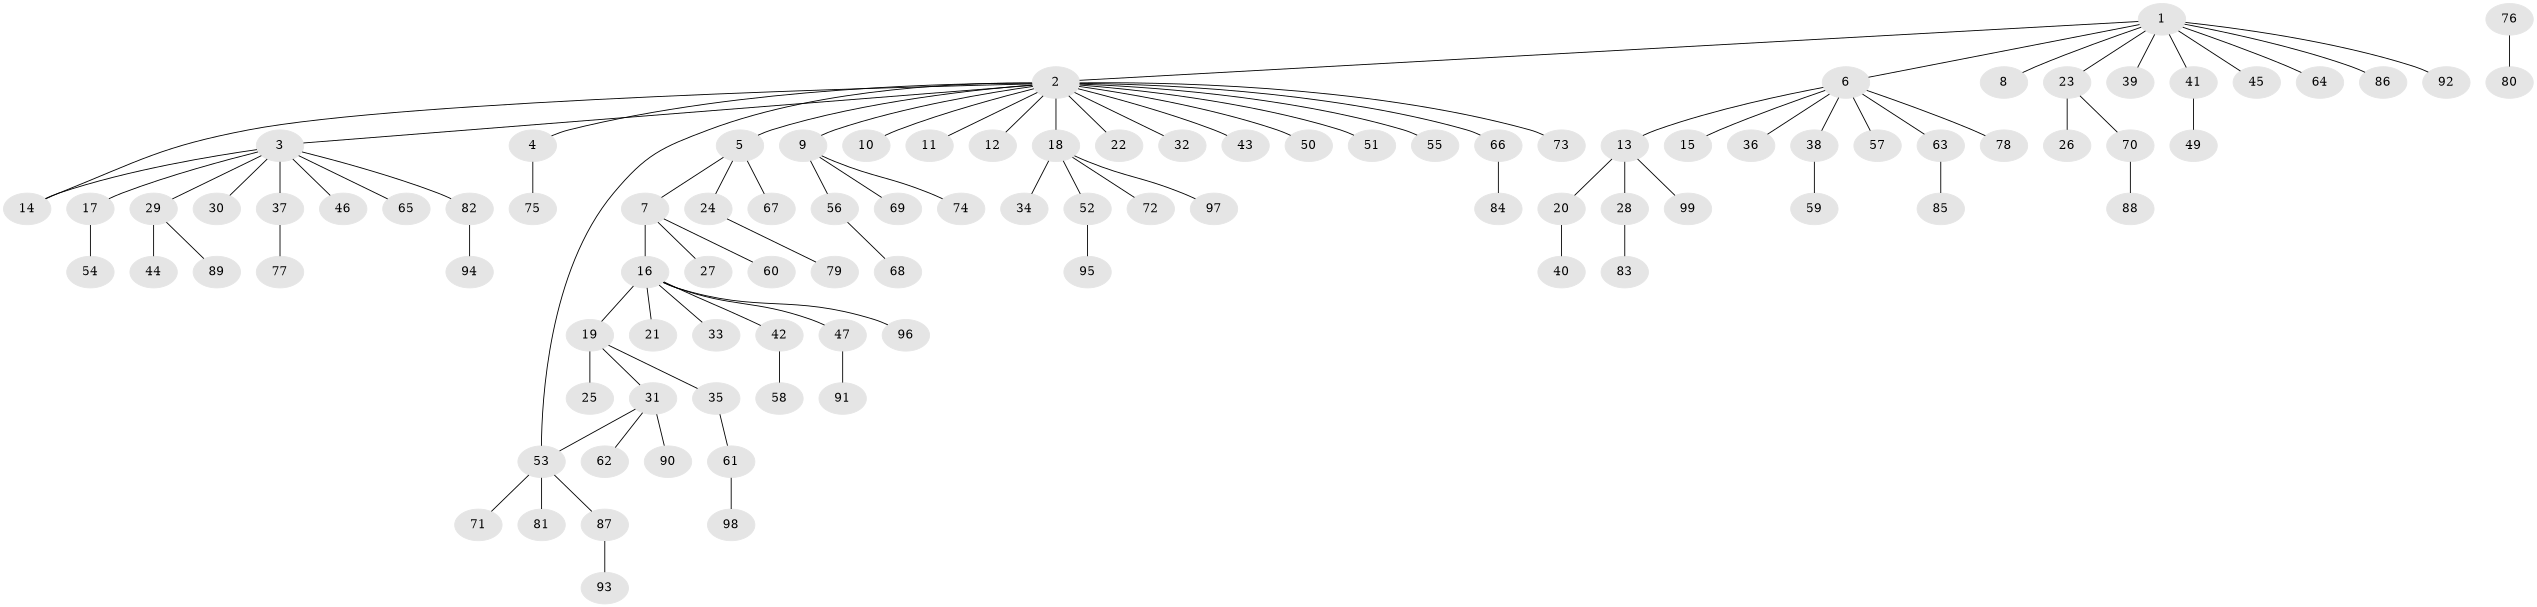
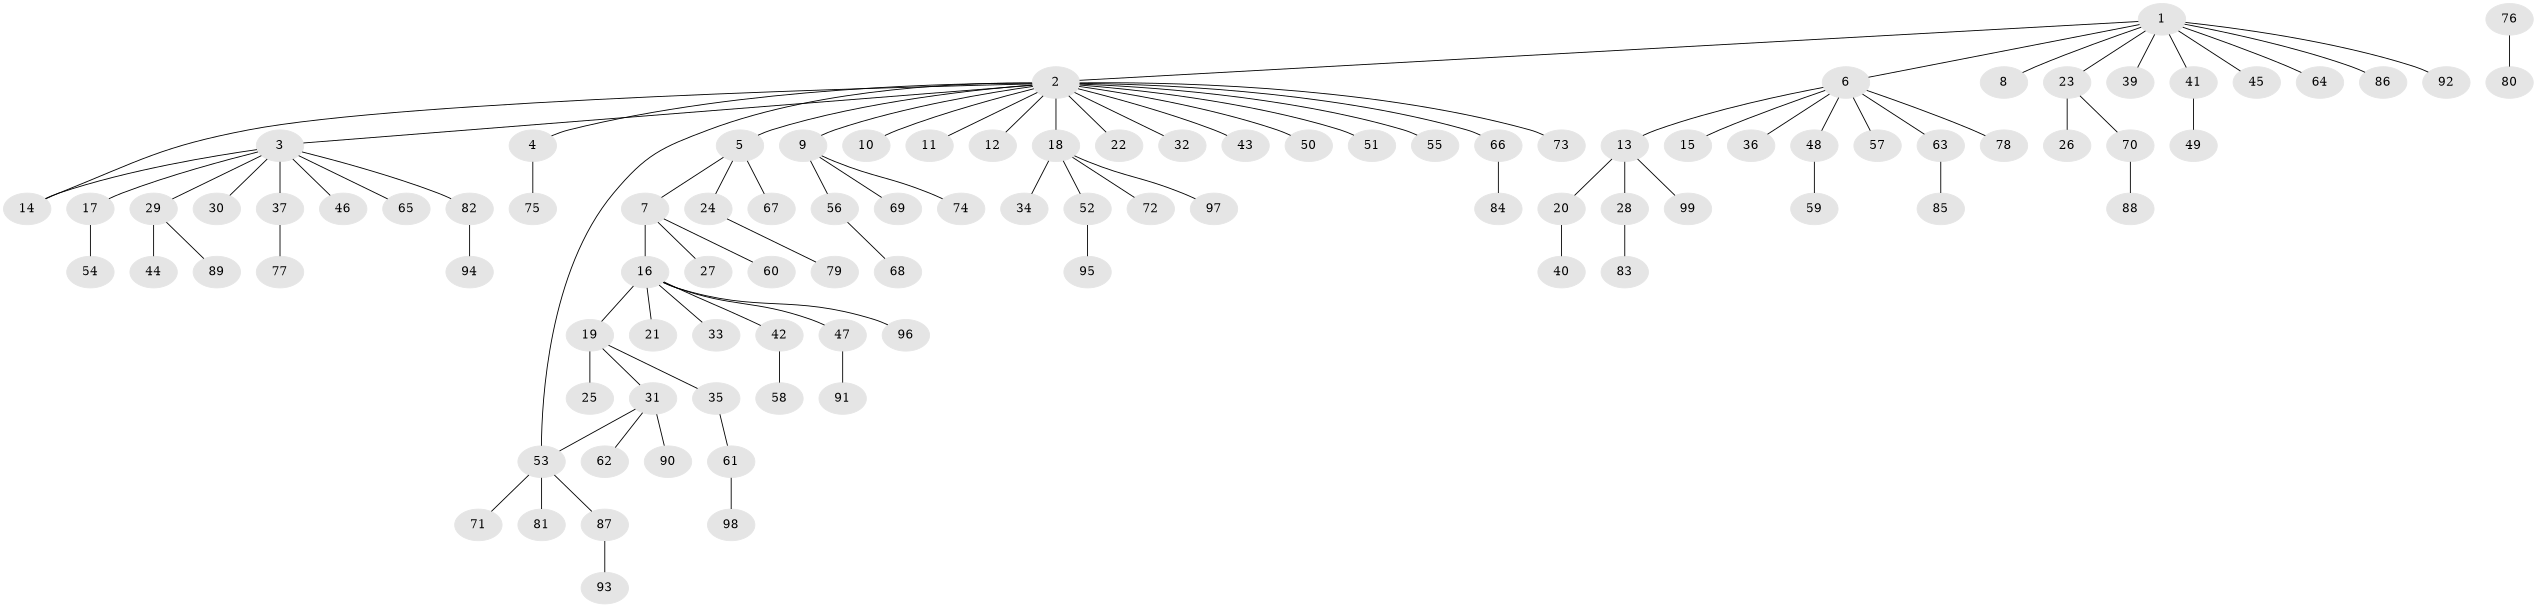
(1814, 146) -> (1814, 146)
